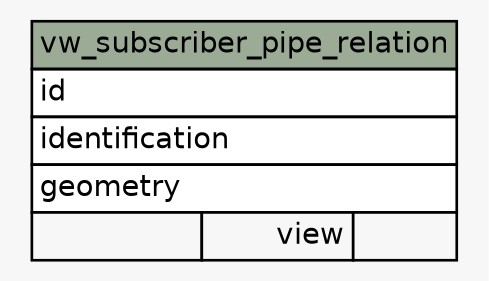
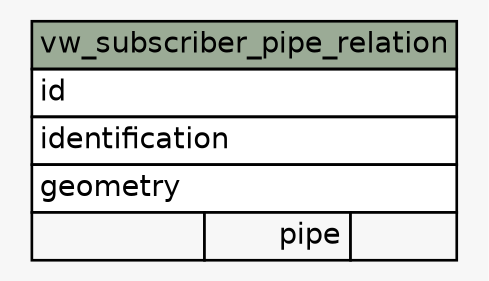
(311, 235) -> (311, 235)
